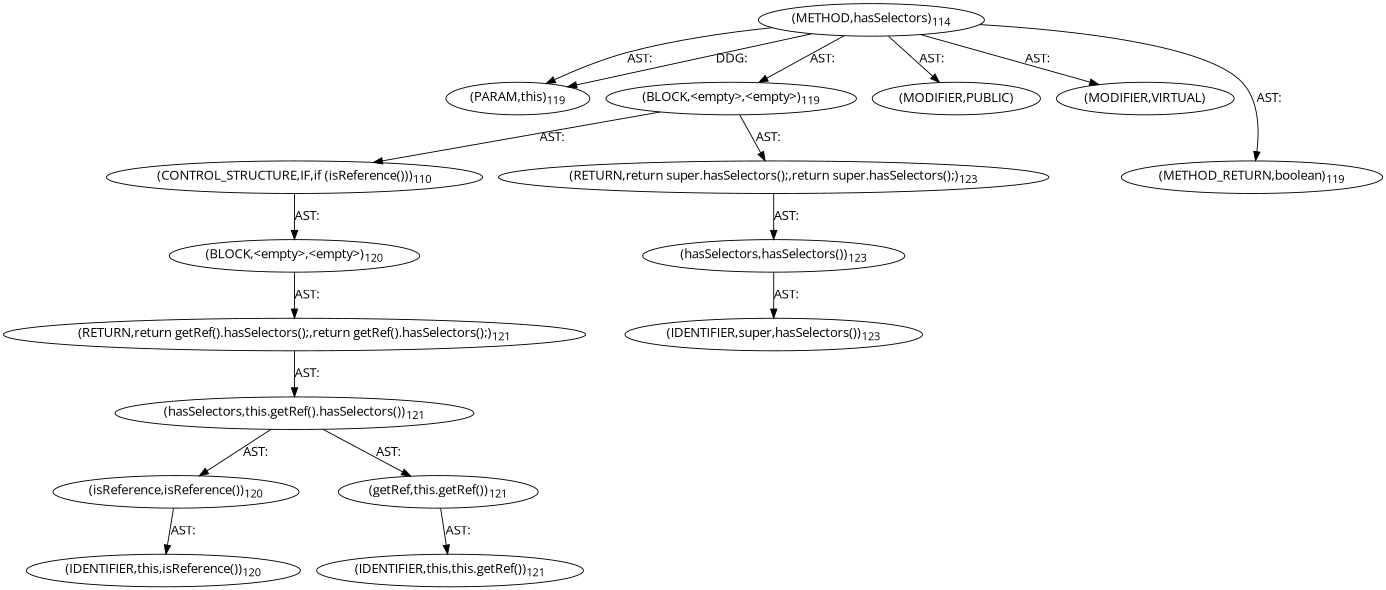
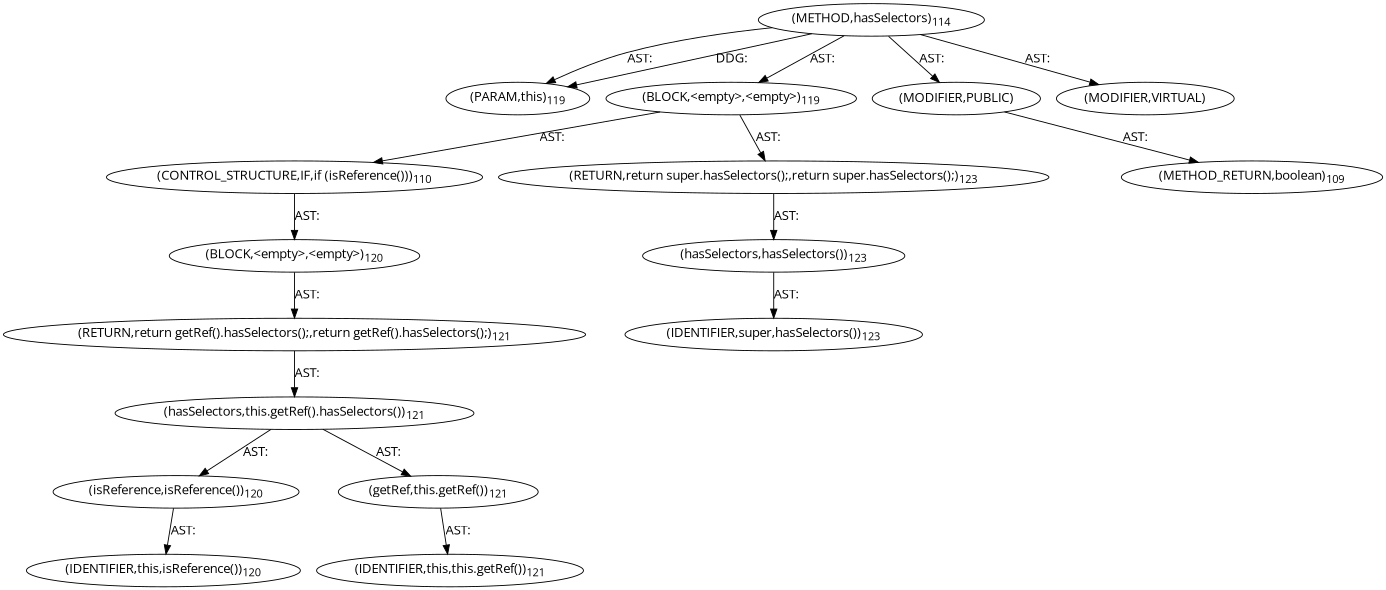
(1151, 45) -> (1097, 136)
(1336, 176) -> (1336, 176)
